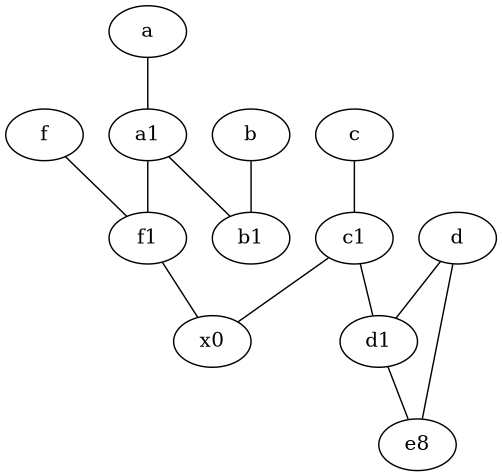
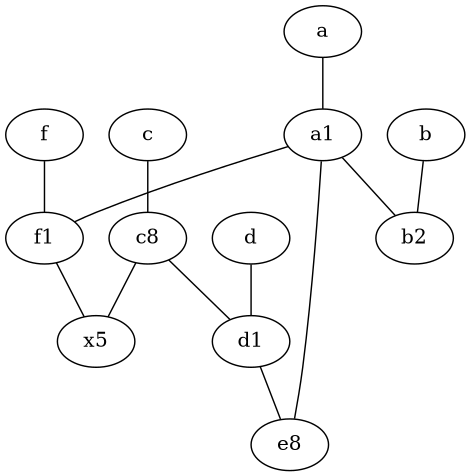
(251, 238) -> (415, 238)
(354, 238) -> (148, 238)
(212, 341) -> (96, 341)
(438, 341) -> (311, 290)
